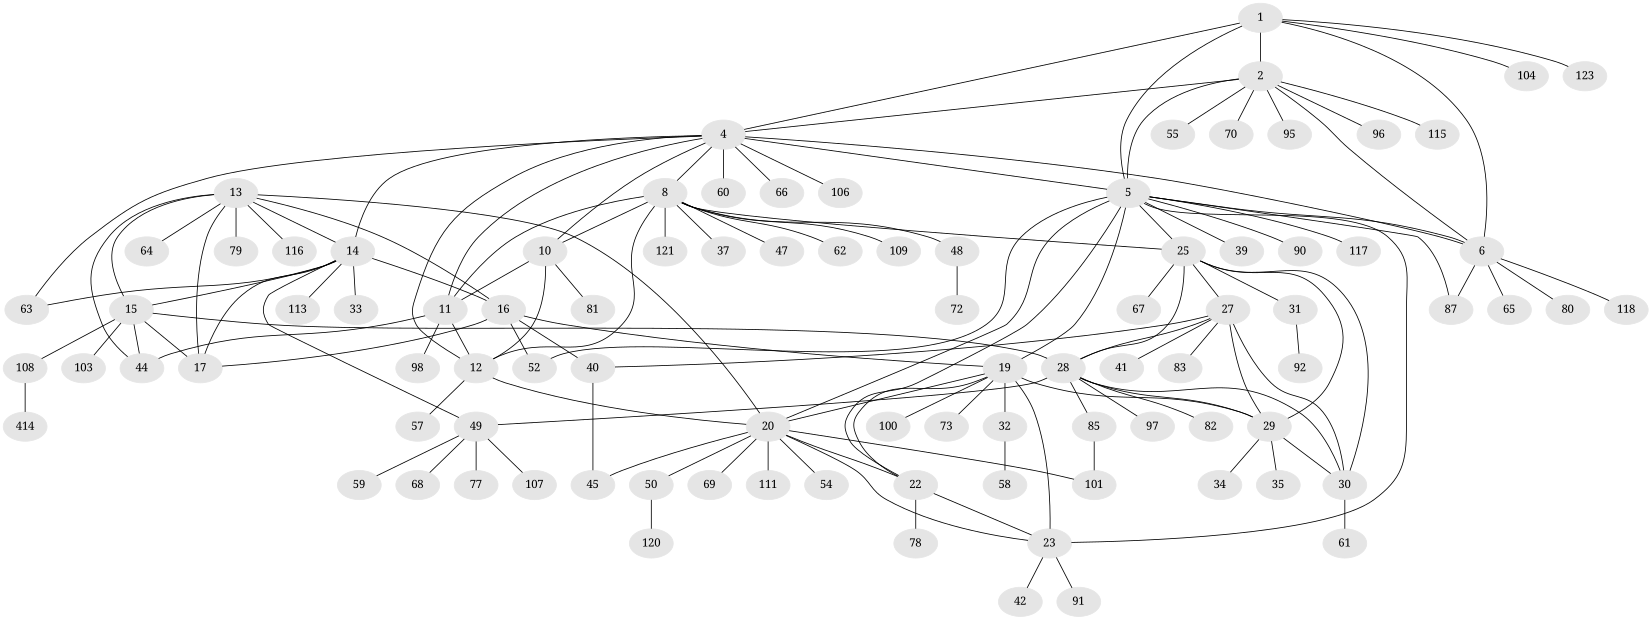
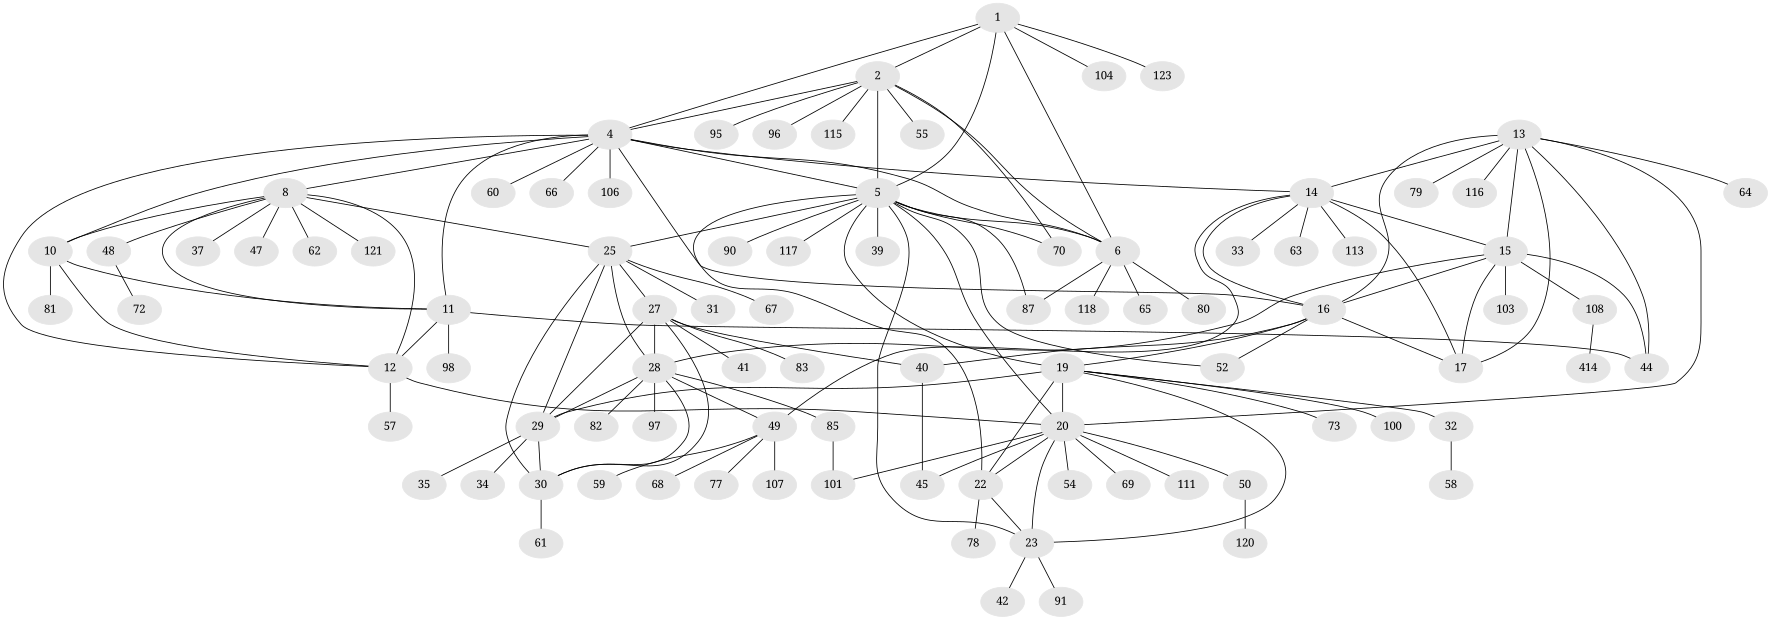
(347, 158) -> (930, 288)
none -> (991, 227)
(899, 251) -> none
none -> (1411, 282)
(1300, 368) -> none
